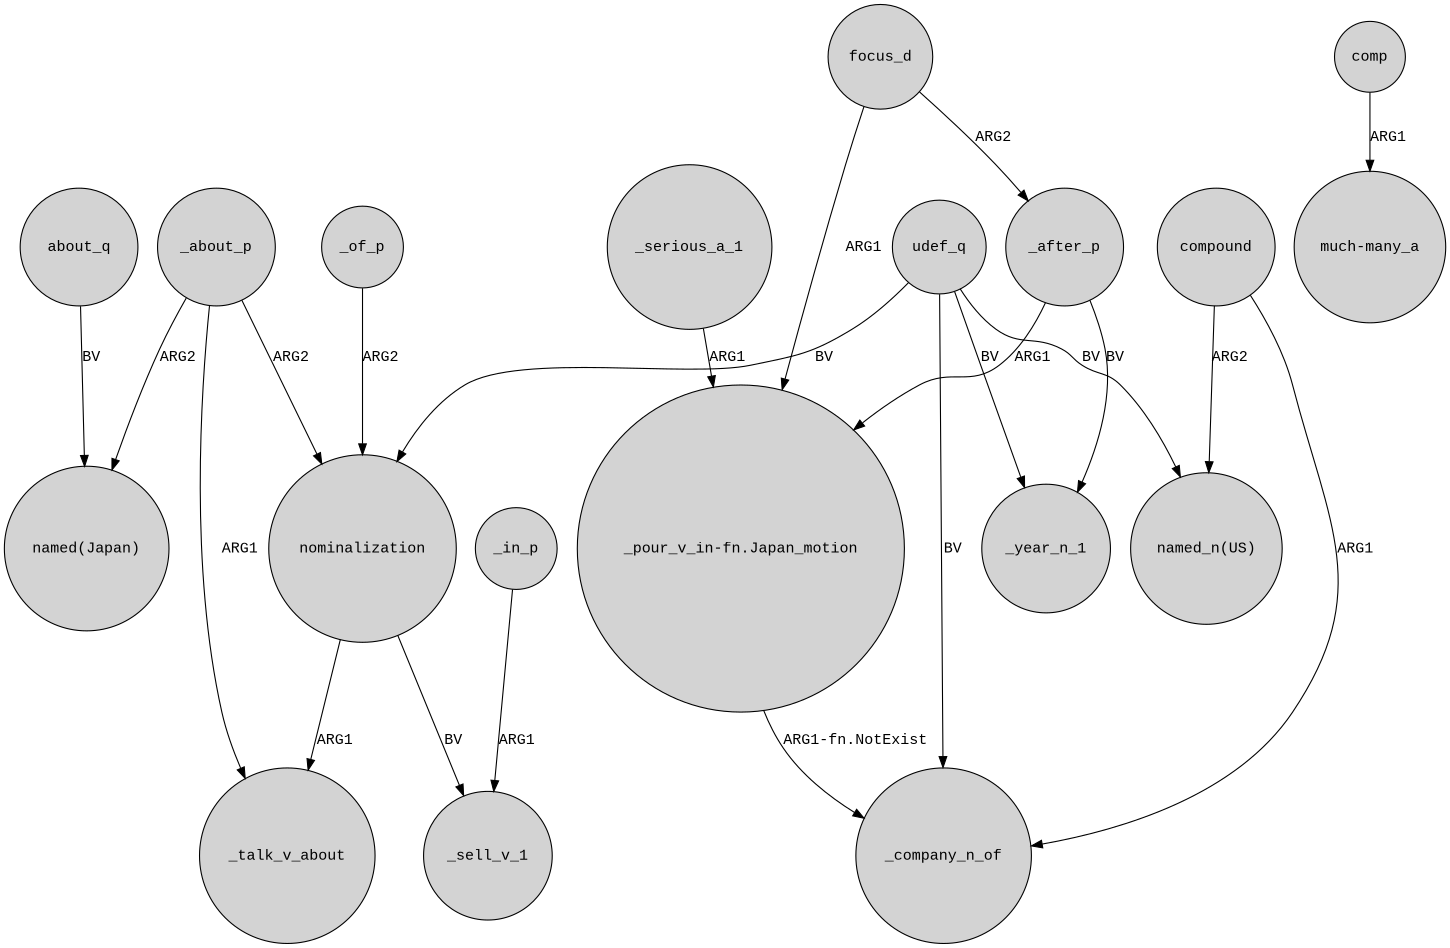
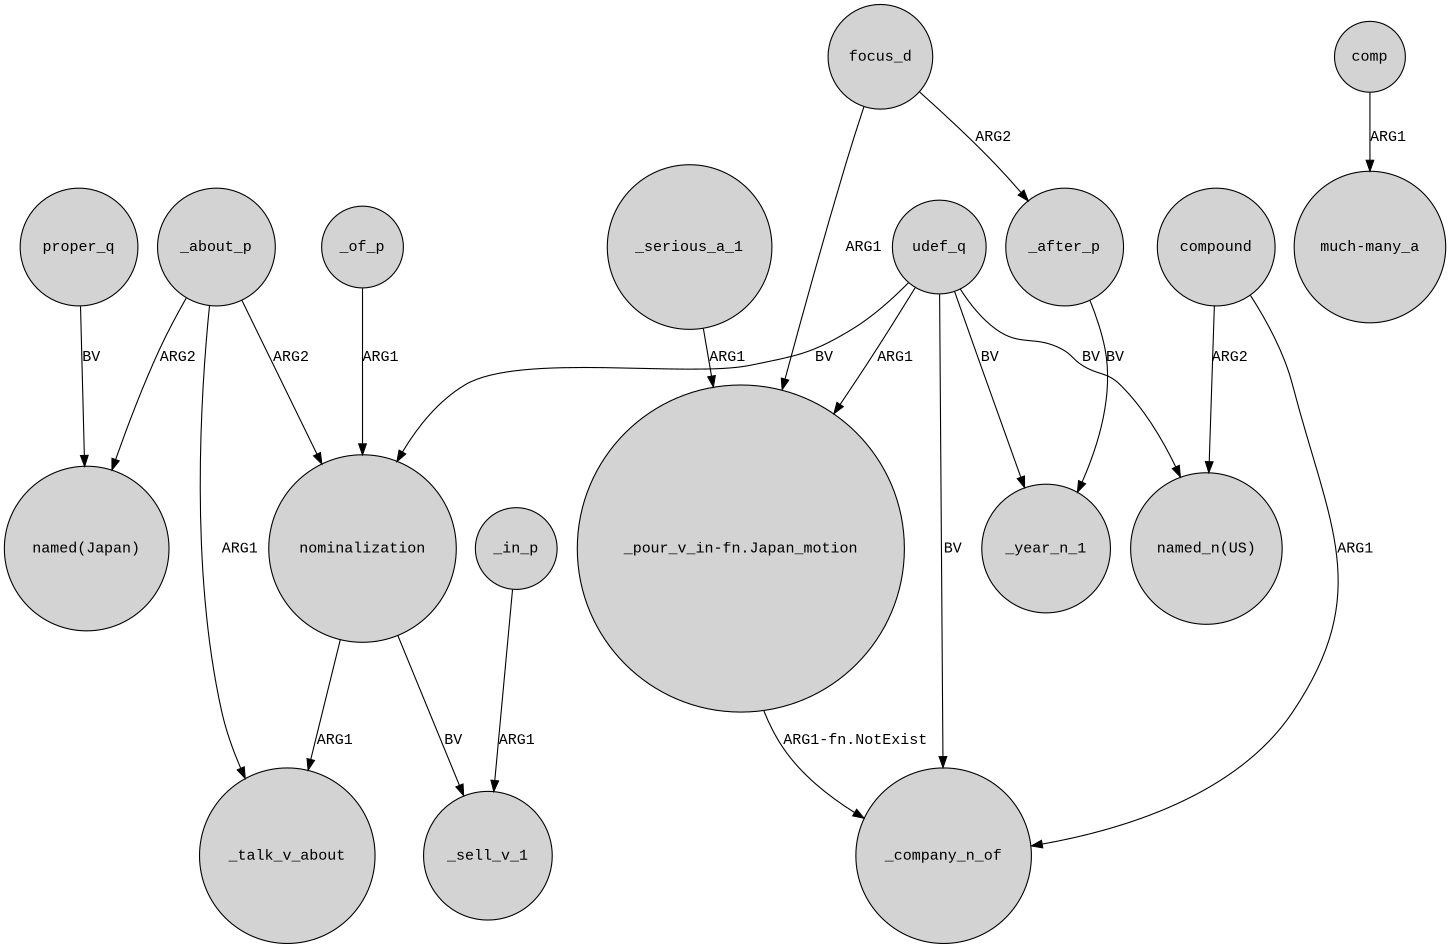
(79, 247) -> (79, 247)
(381, 357) -> (381, 357)
(965, 377) -> (878, 346)
